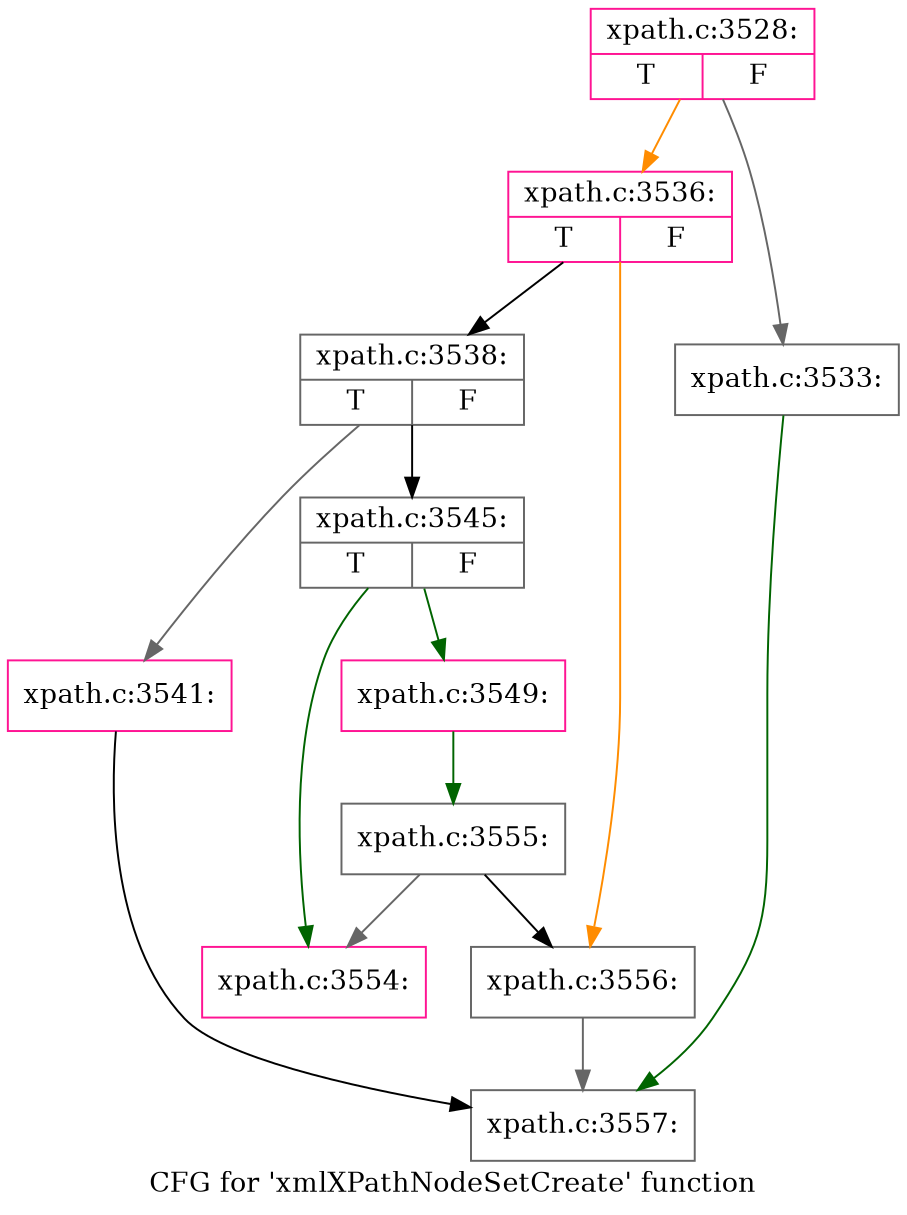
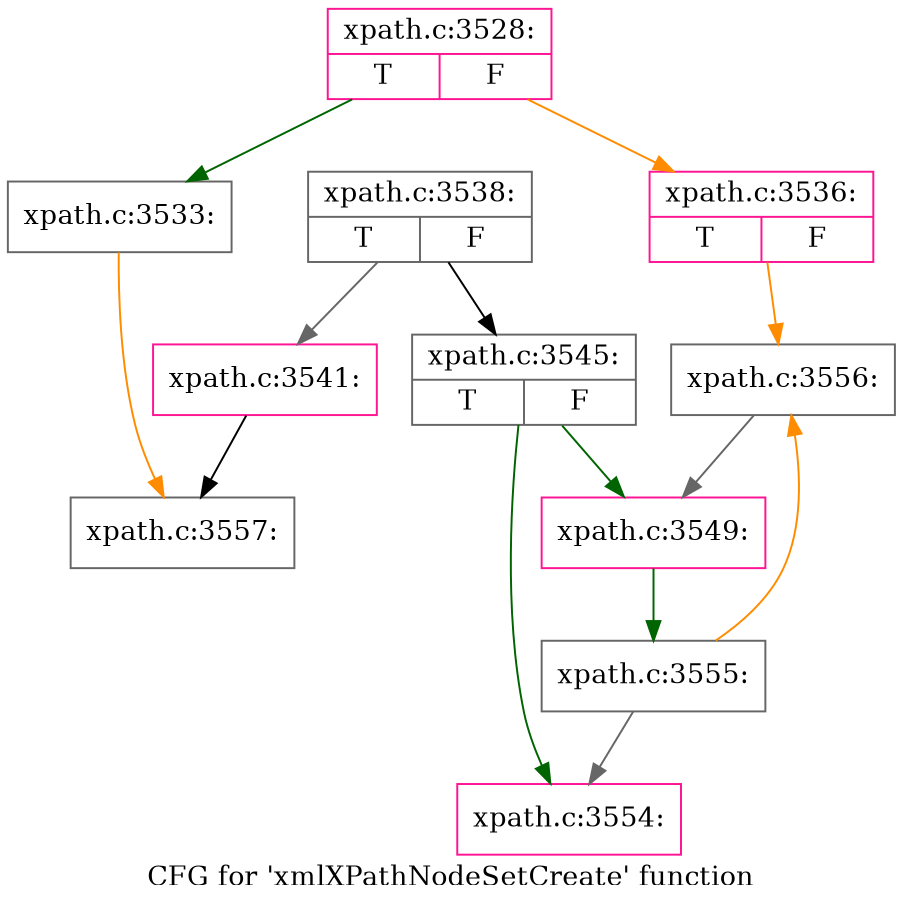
(760, 210) -> (279, 136)
(524, 292) -> none
(767, 765) -> (125, 368)
(511, 903) -> (790, 552)
(583, 1044) -> (725, 449)
